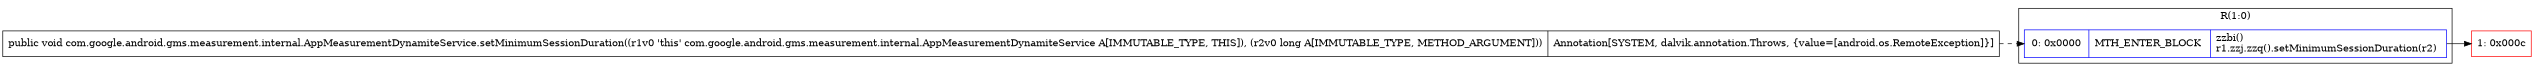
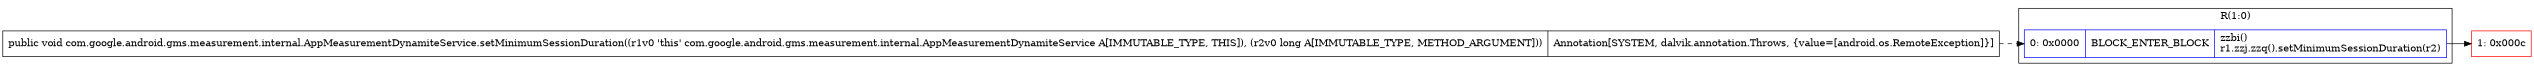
(2148, 43) -> (2150, 43)
